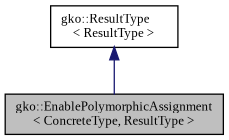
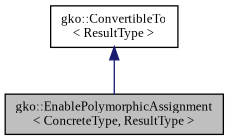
(114, 27) -> (114, 27)
